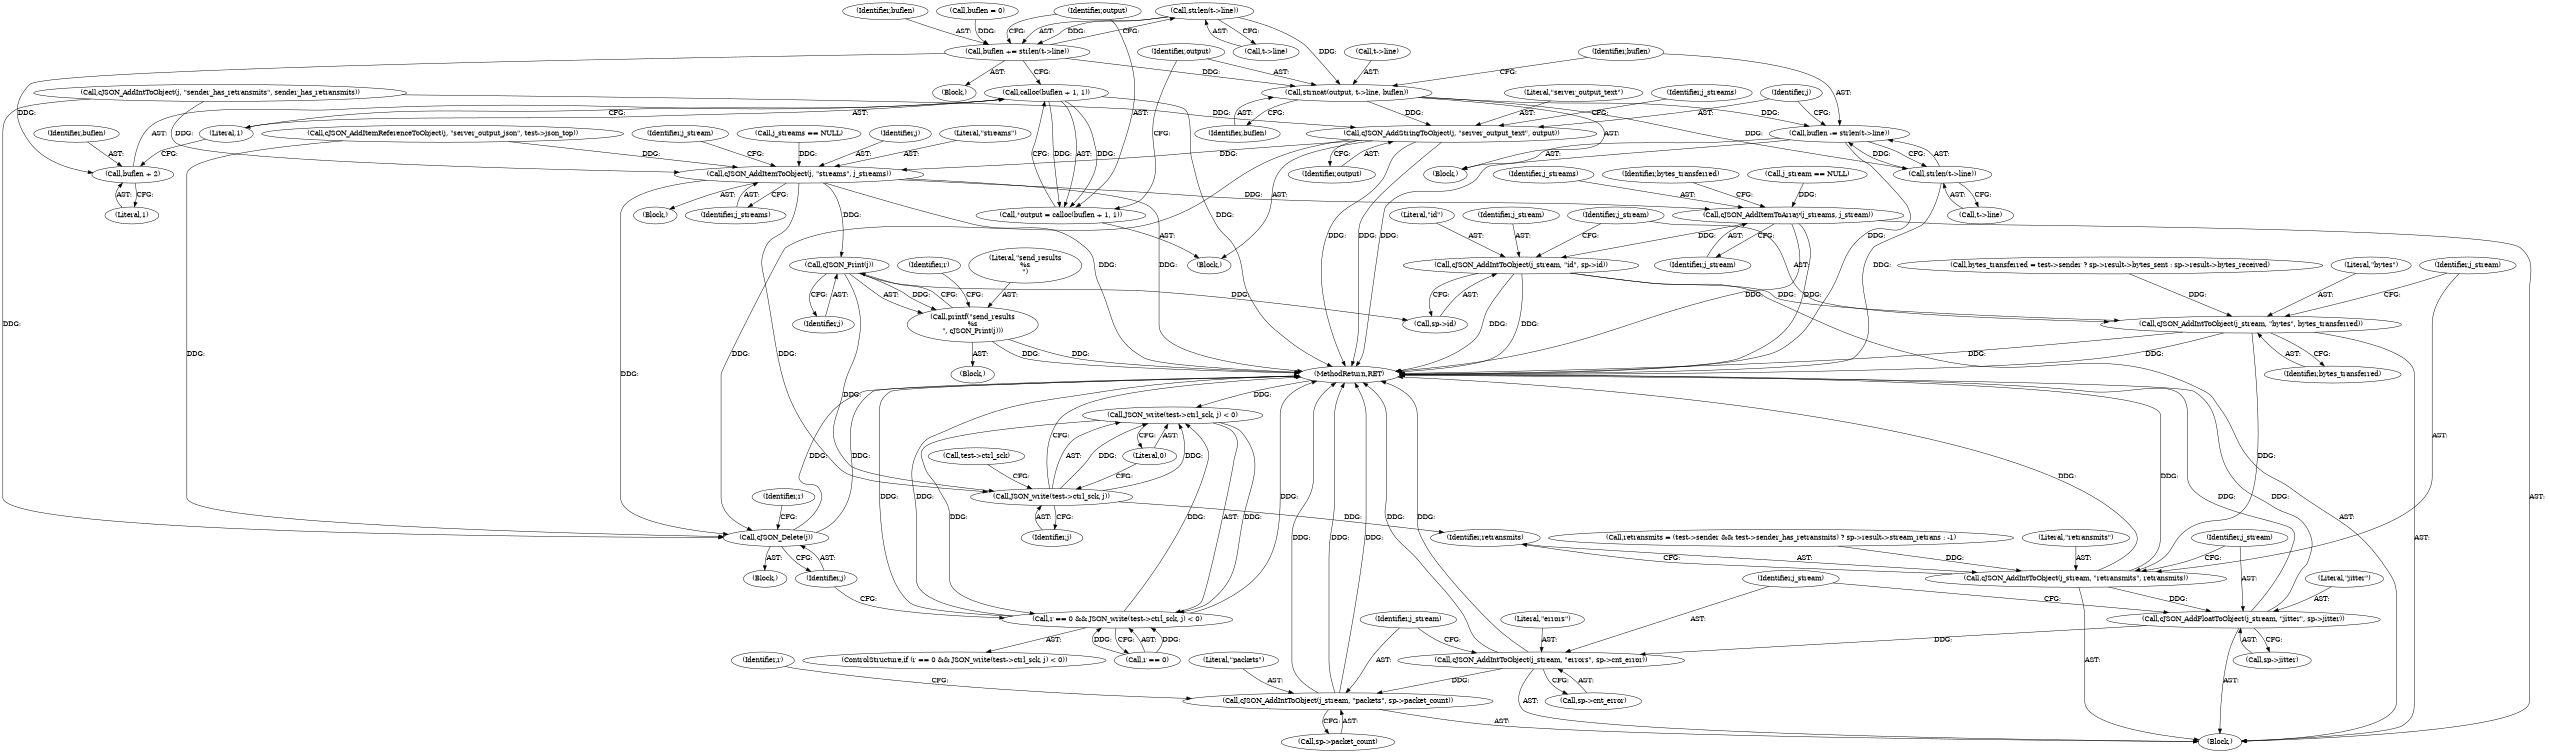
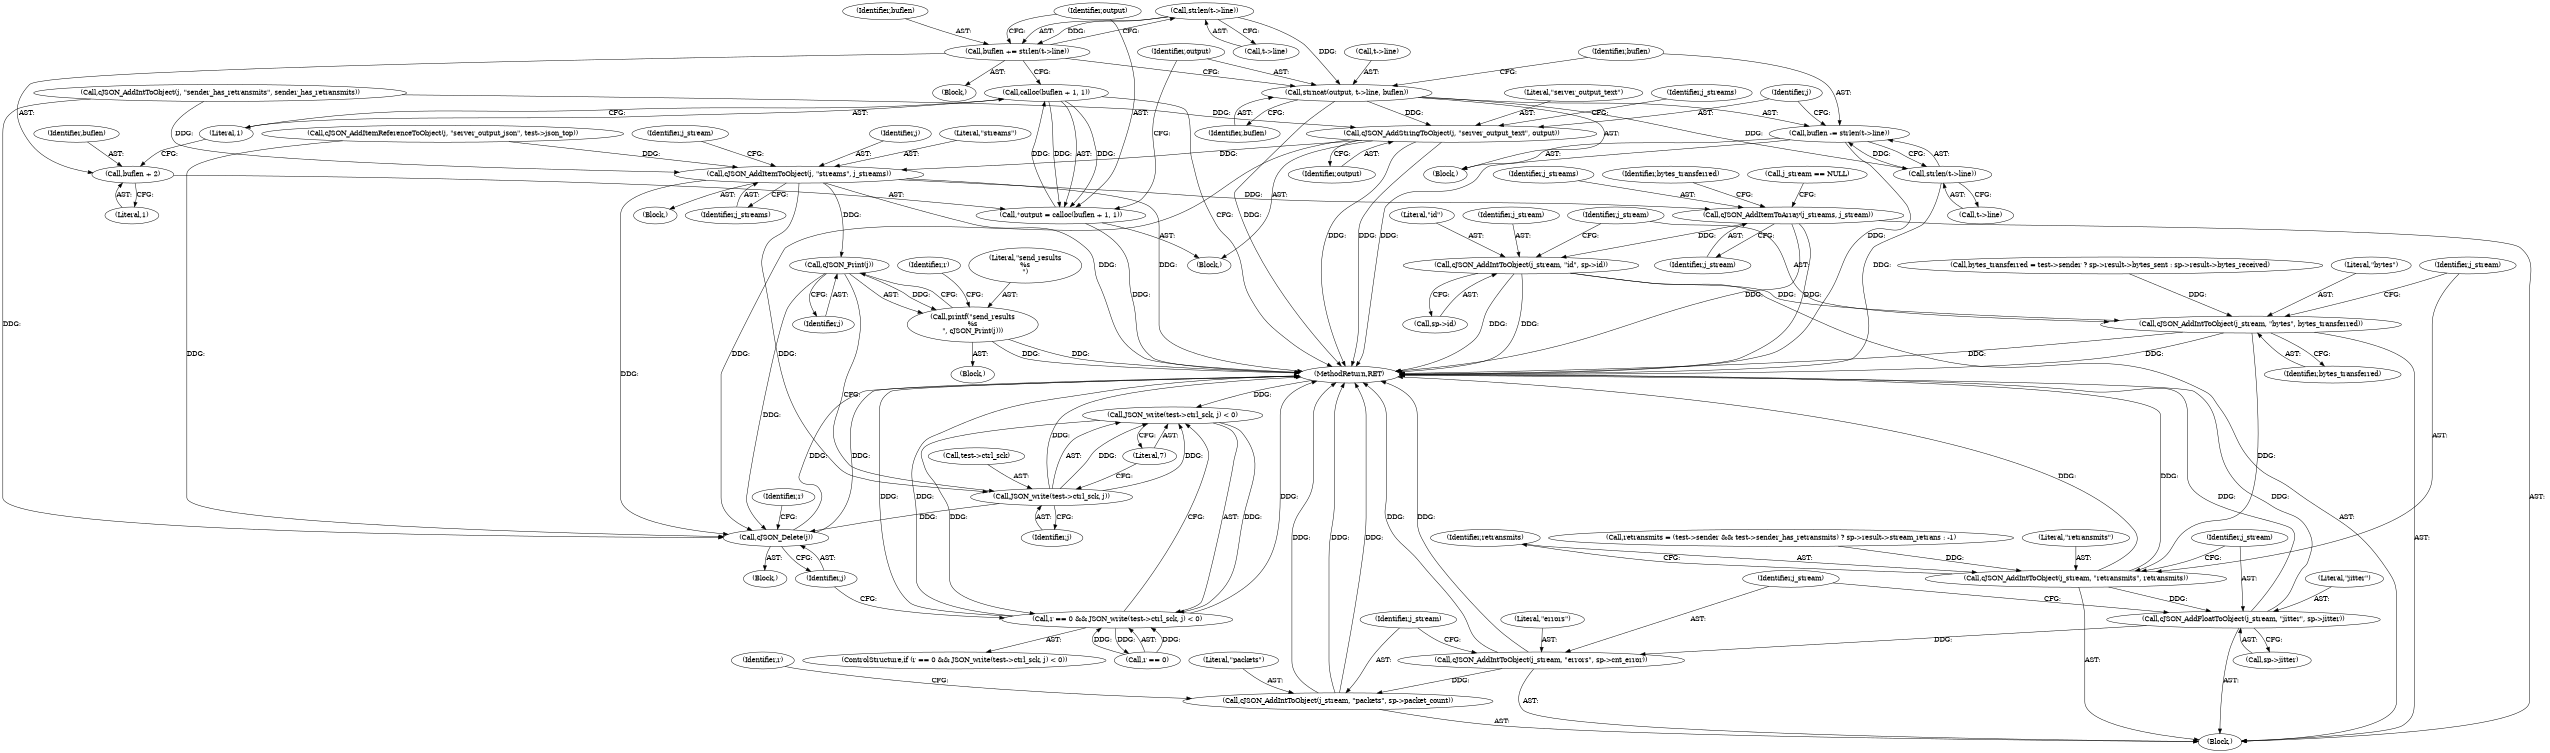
(977, 11) -> none
(1212, 73) -> (1212, 73)
(552, 106) -> (588, 183)
(28, 113) -> (28, 113)
(1771, 113) -> (1771, 113)
(799, 134) -> none
(1042, 154) -> (1042, 154)
(1809, 195) -> (1809, 195)
(1226, 215) -> (1226, 215)
none -> (1244, 224)
(1130, 290) -> (765, 393)
none -> (1146, 352)
(853, 395) -> (853, 395)
(1062, 436) -> (1062, 436)
(1150, 456) -> (1150, 456)
(1022, 477) -> (1022, 477)
(1271, 514) -> (907, 516)
(1197, 518) -> (1197, 518)
(1127, 640) -> (1127, 640)
(1593, 701) -> none
(1338, 742) -> none
